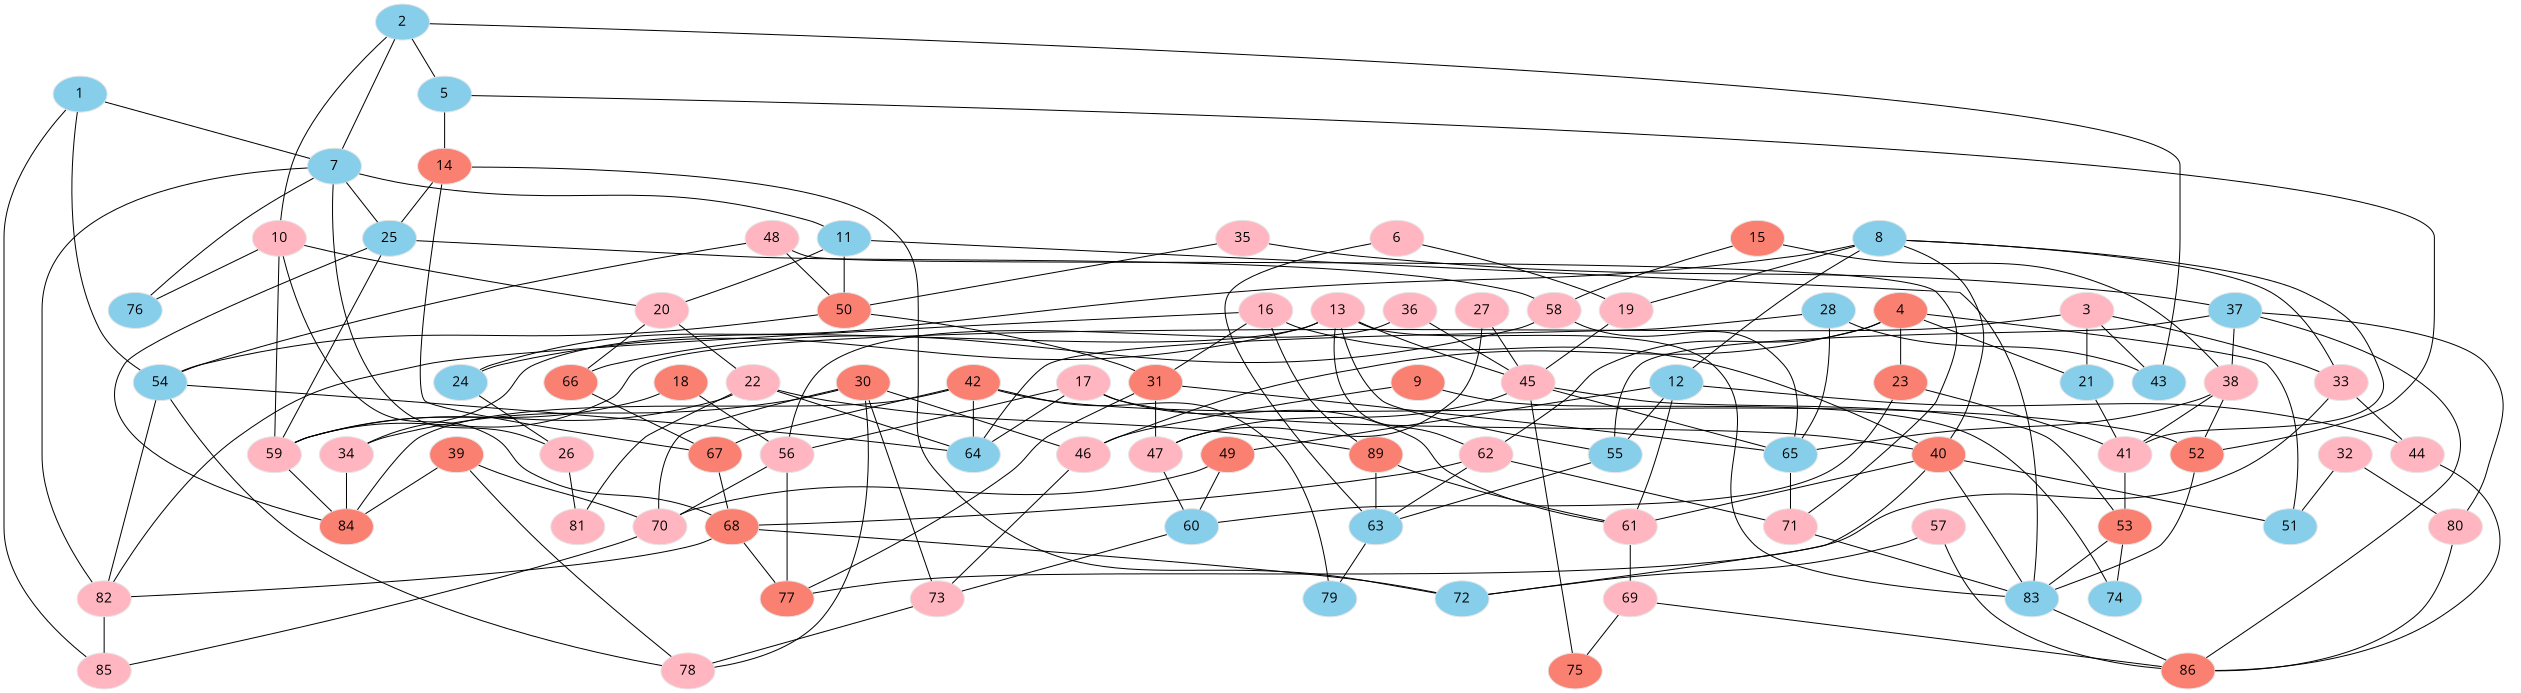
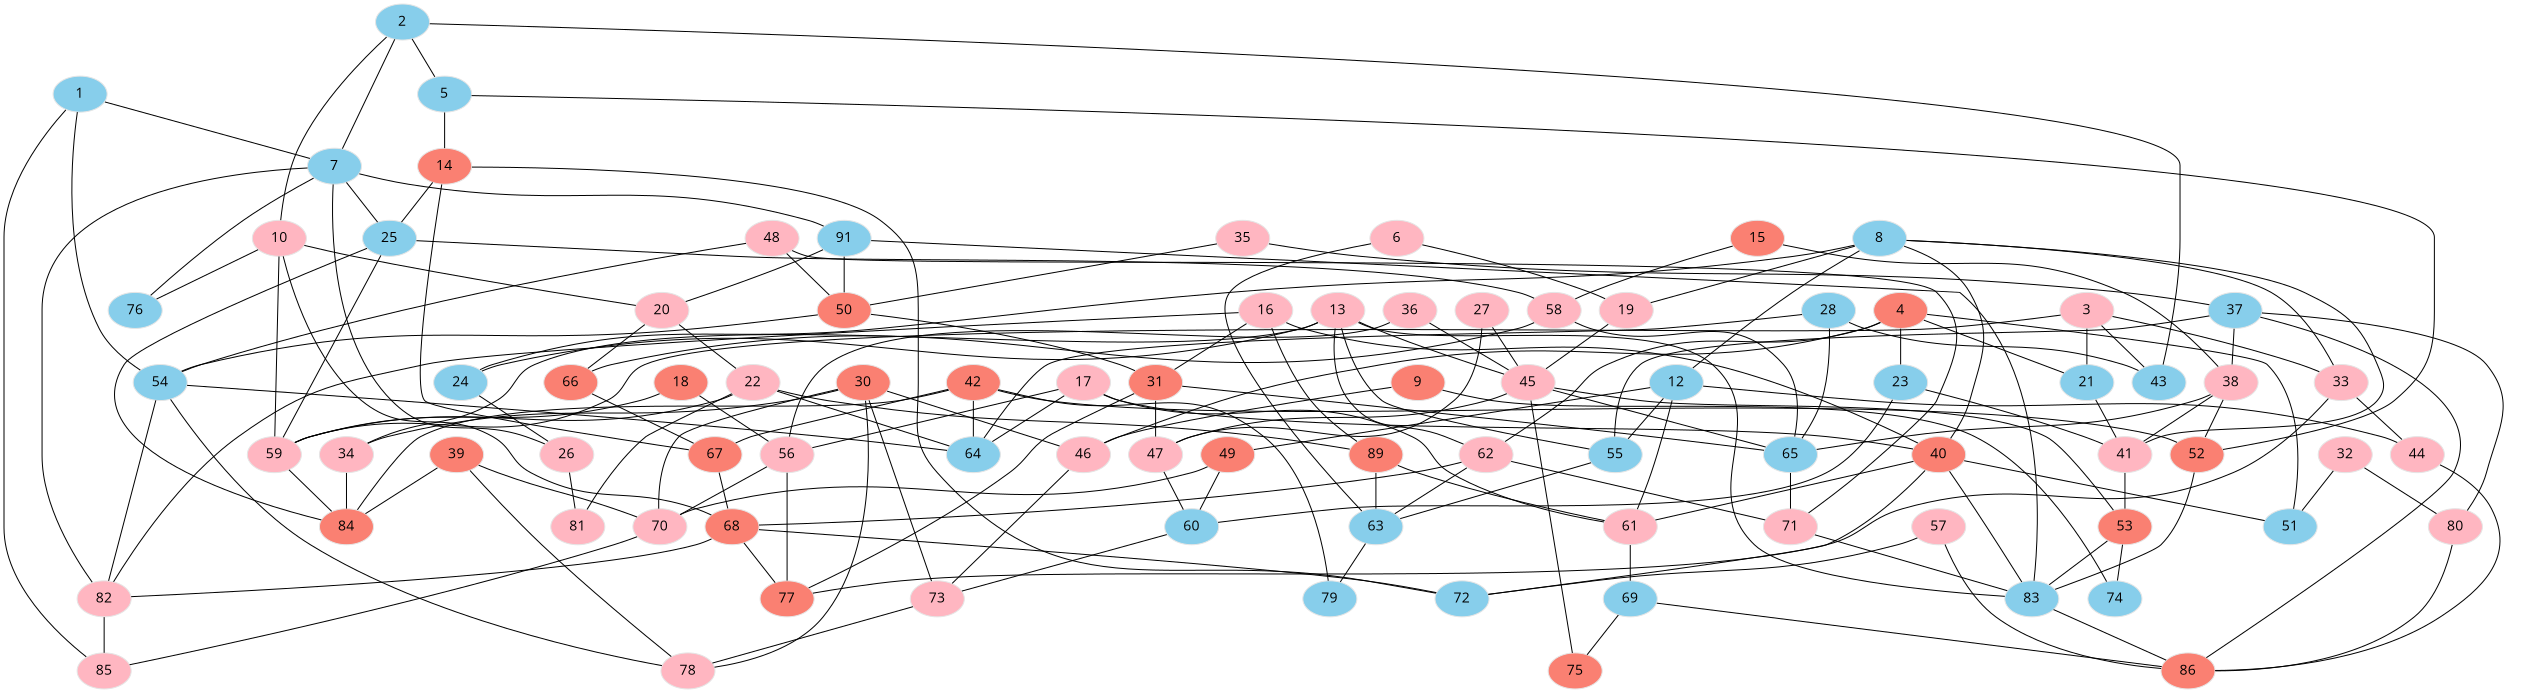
(844, 238) -> (844, 238)
(1901, 383) -> (1901, 383)
(1630, 599) -> (1630, 599)
